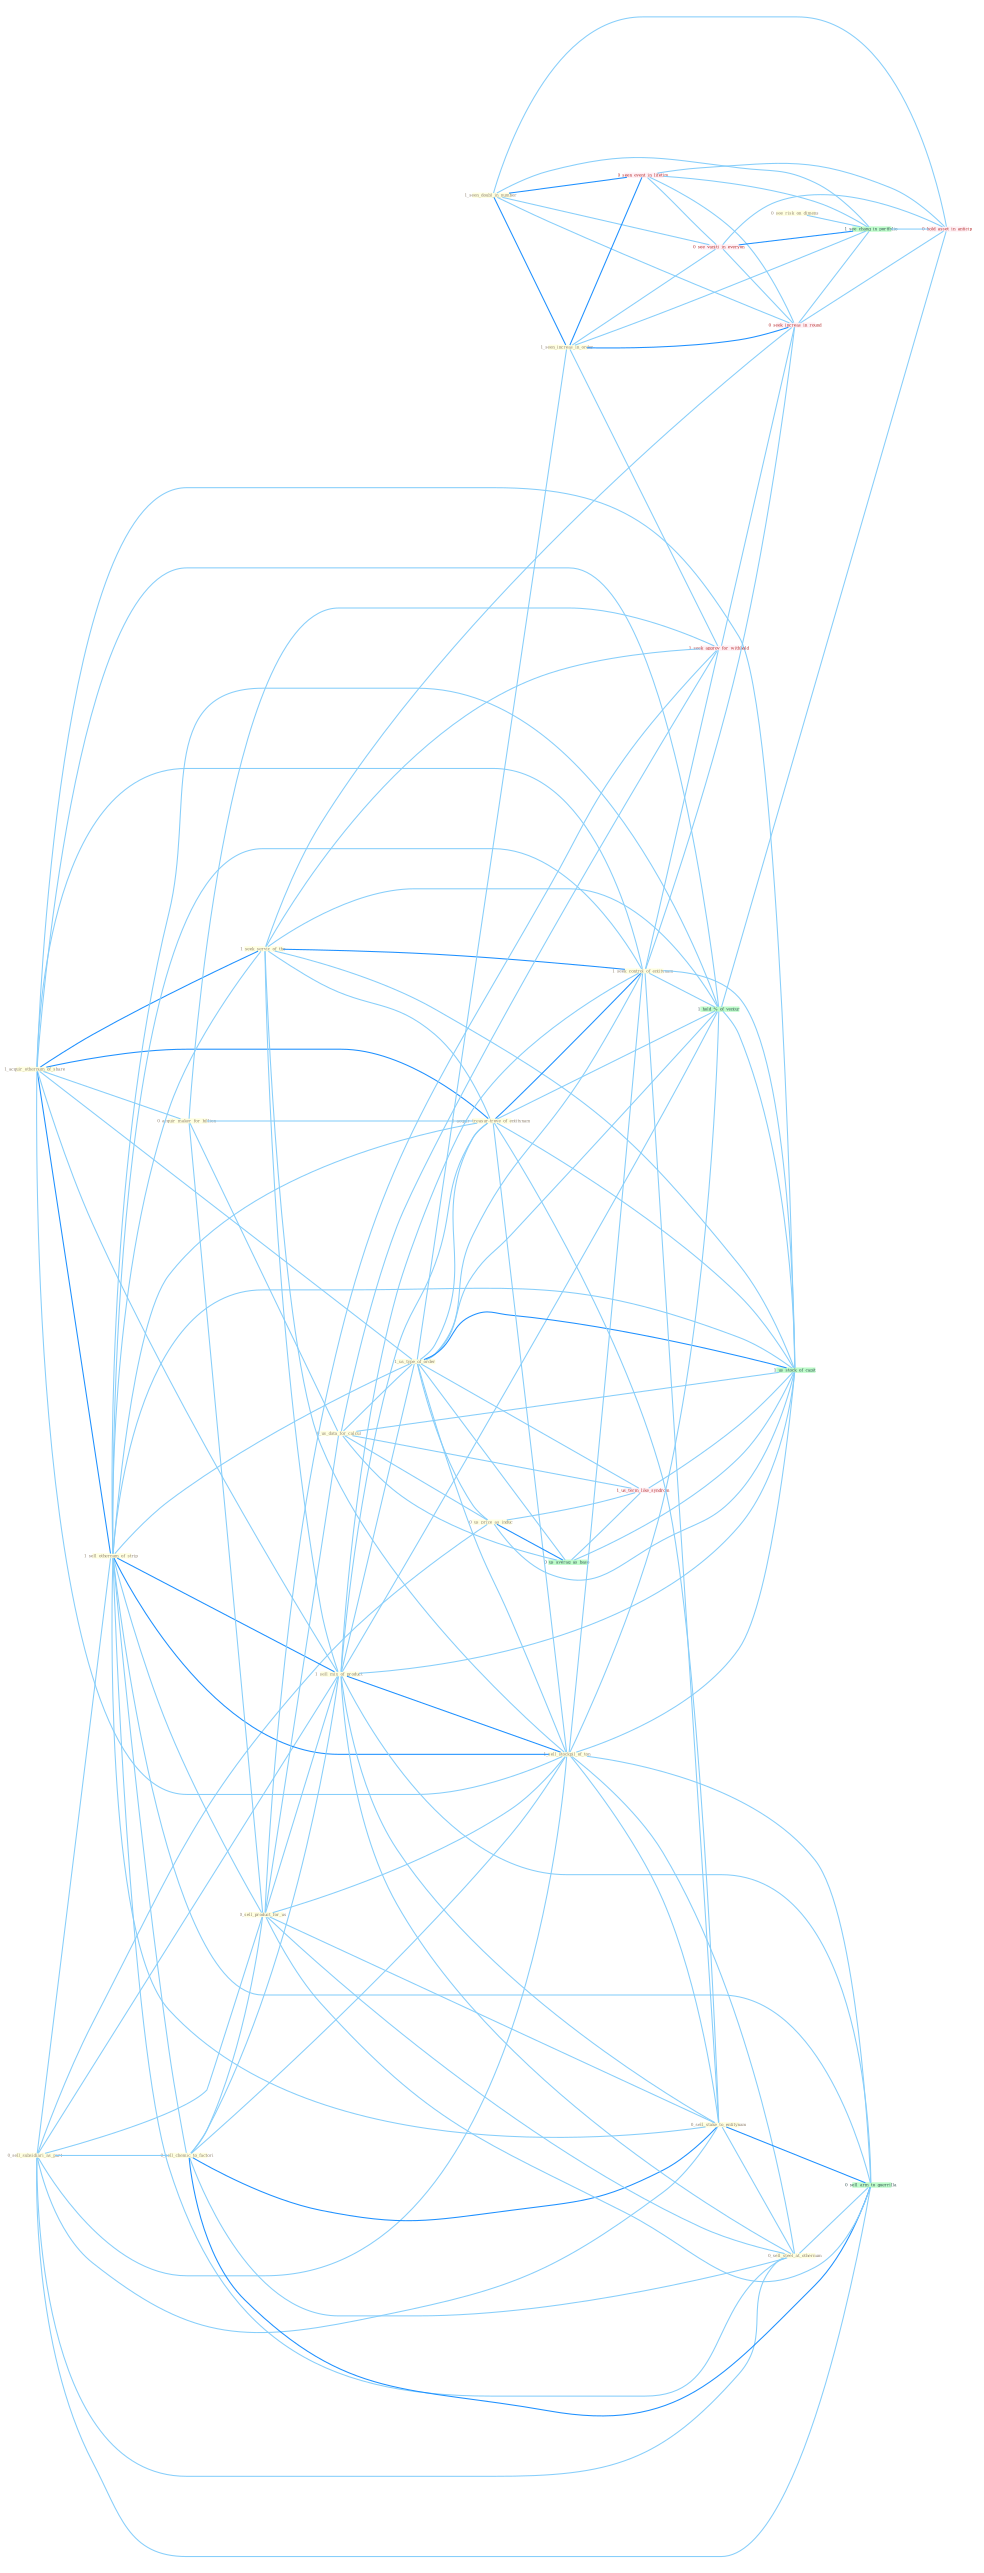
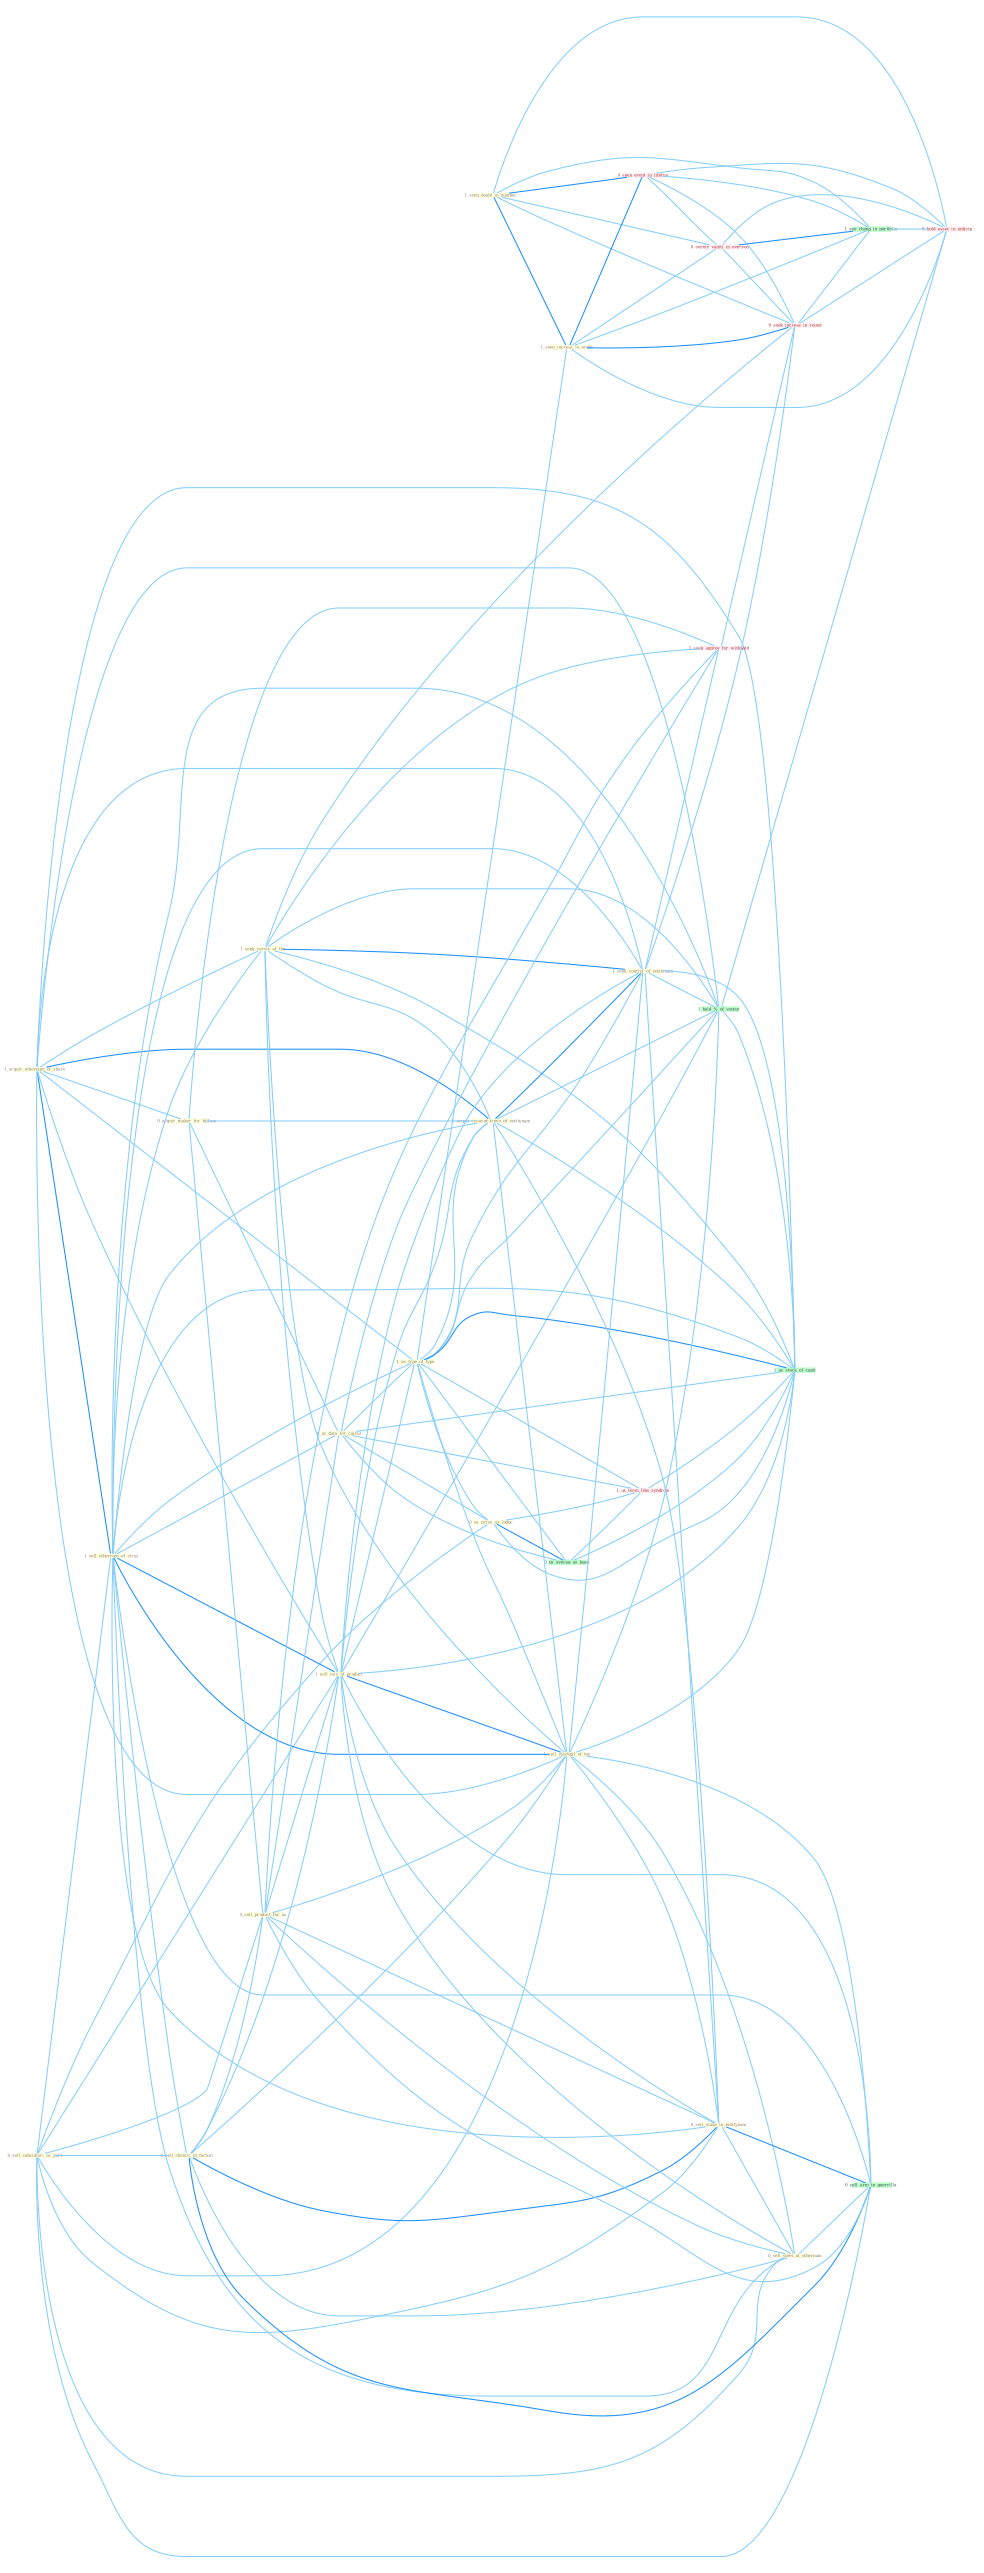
(796, 213) -> none
(720, 247) -> (720, 247)
(644, 498) -> (801, 407)
(142, 1008) -> (142, 1008)
(416, 1362) -> (416, 1362)
(174, 1741) -> (215, 1501)
